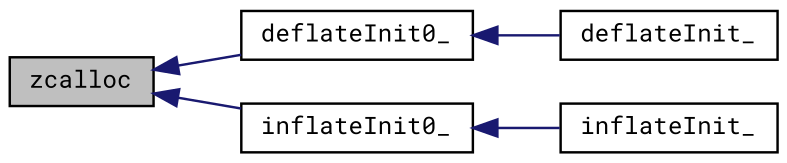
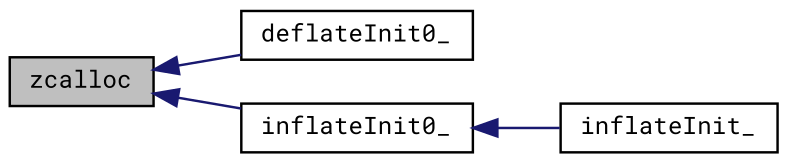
(669, 35) -> none
